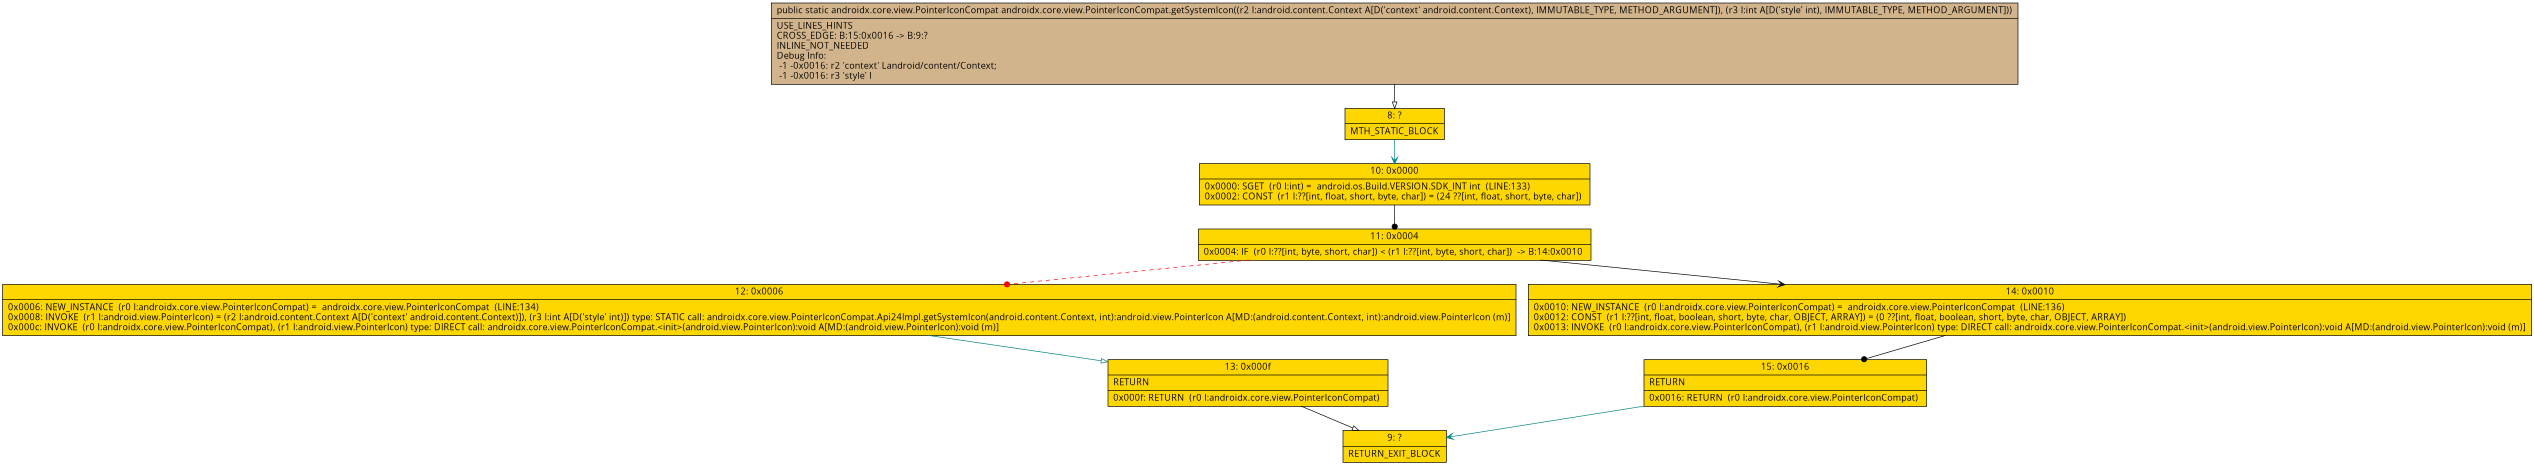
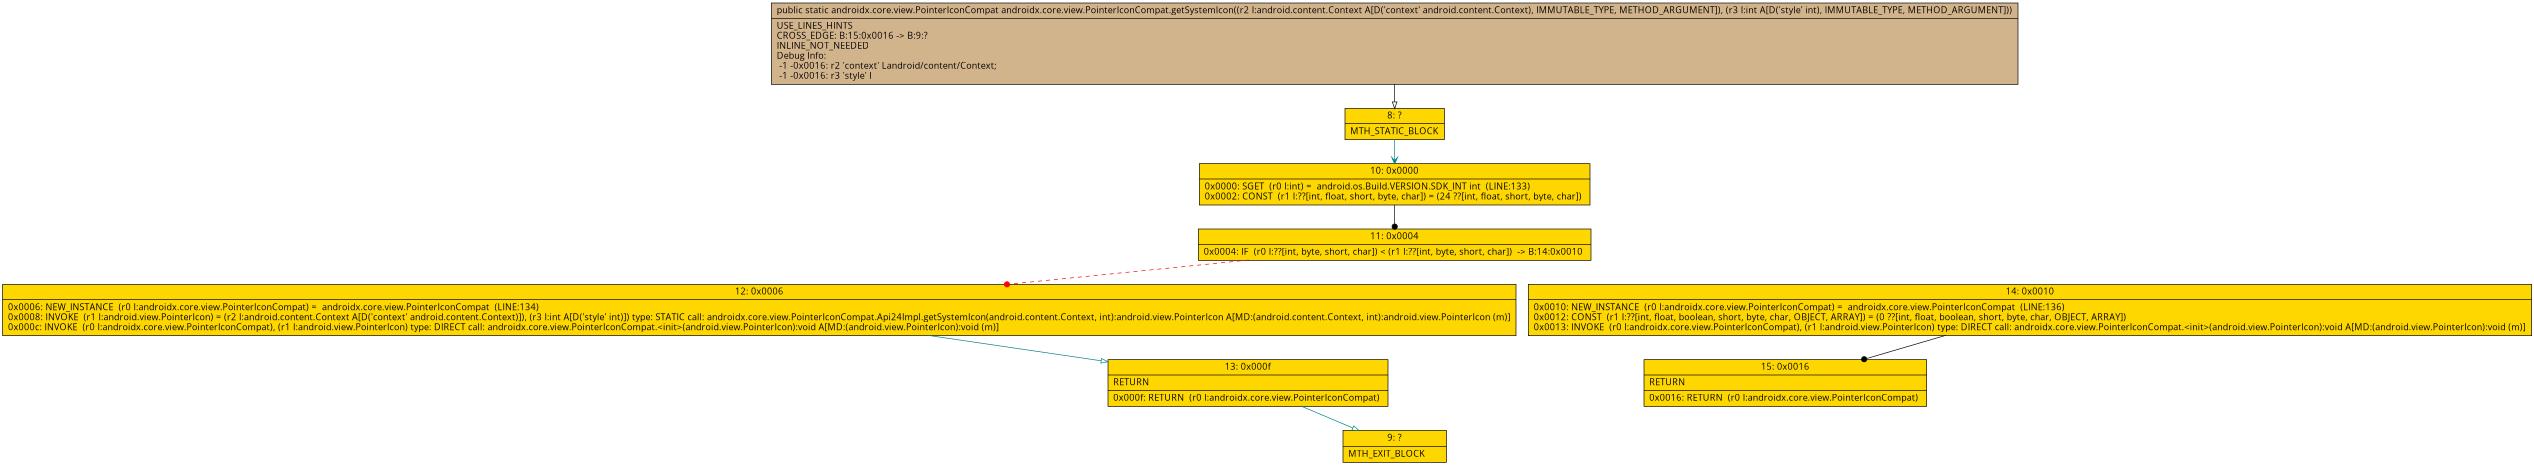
(1659, 272) -> none
(1327, 417) -> (1327, 417)
(1549, 421) -> none
(1395, 454) -> (1387, 454)
